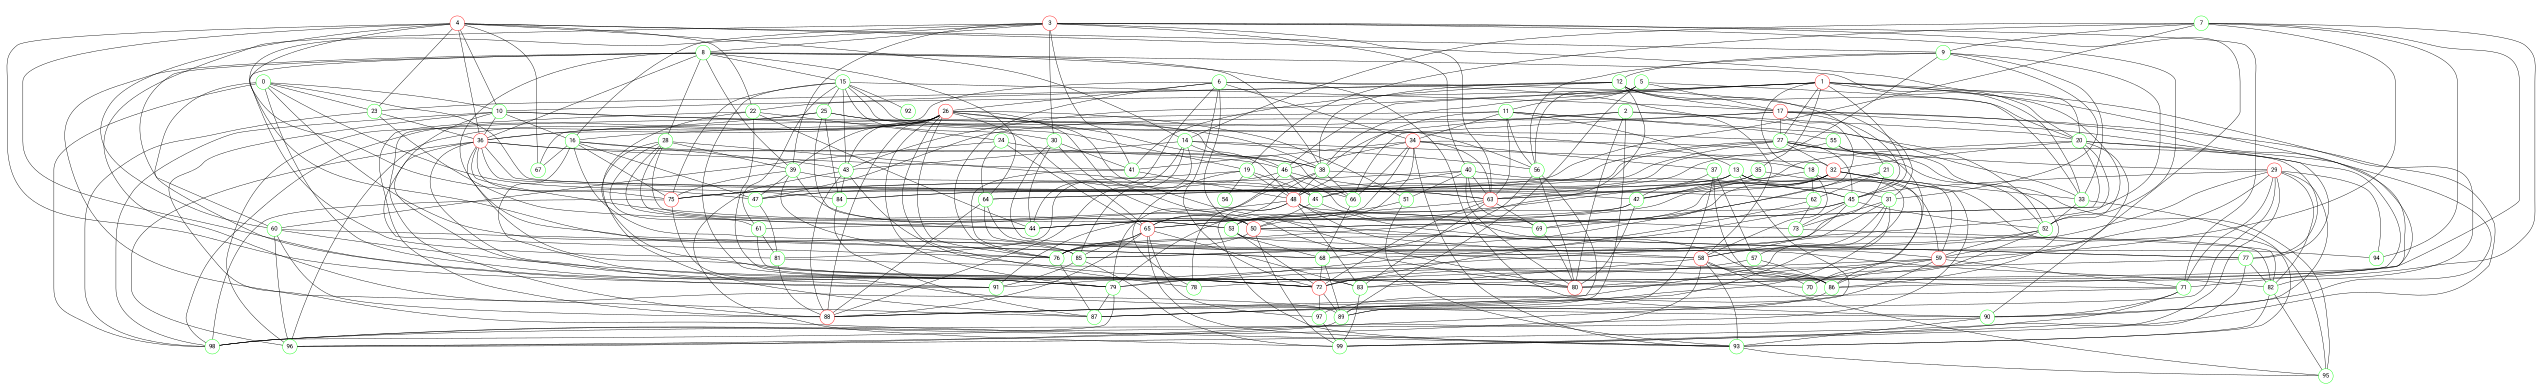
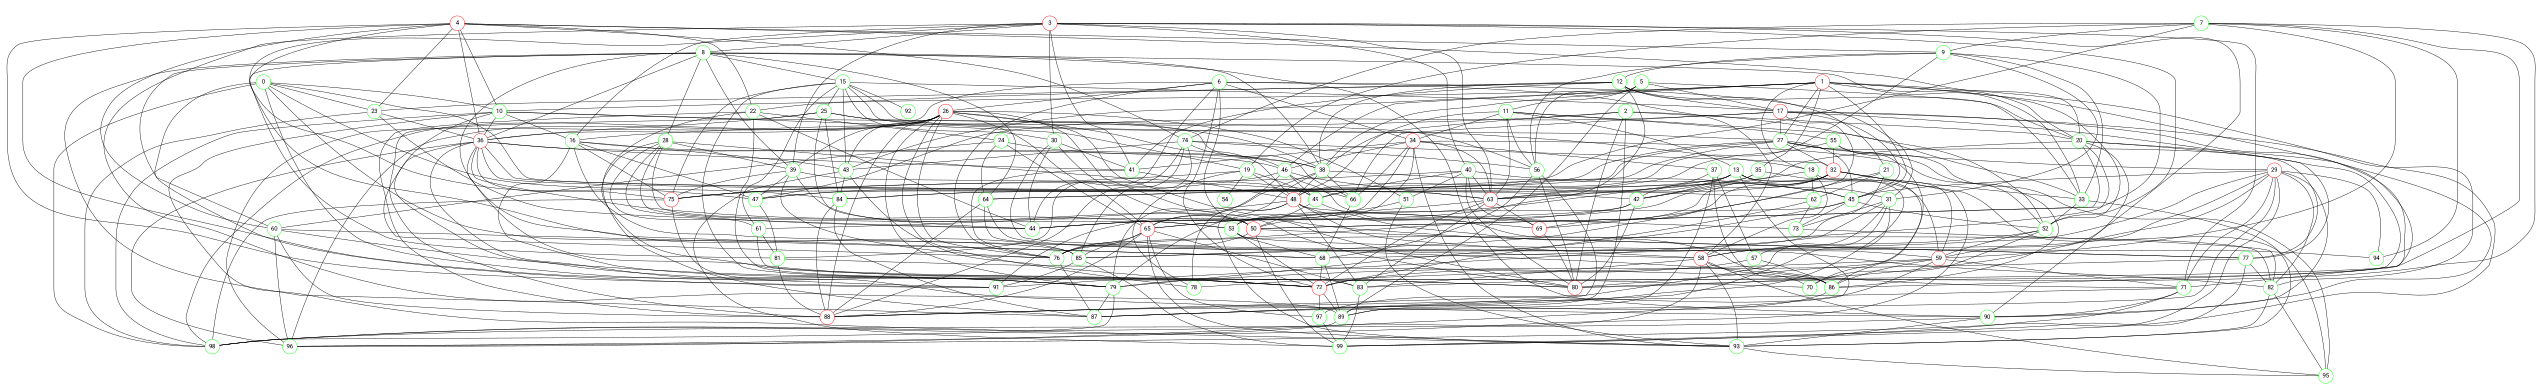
(1185, 141) -> (1185, 141)
(1956, 153) -> (1833, 156)
(538, 170) -> none
none -> (1615, 191)
(1539, 229) -> (1539, 229)
(814, 234) -> (817, 247)
(1783, 243) -> (1980, 247)
